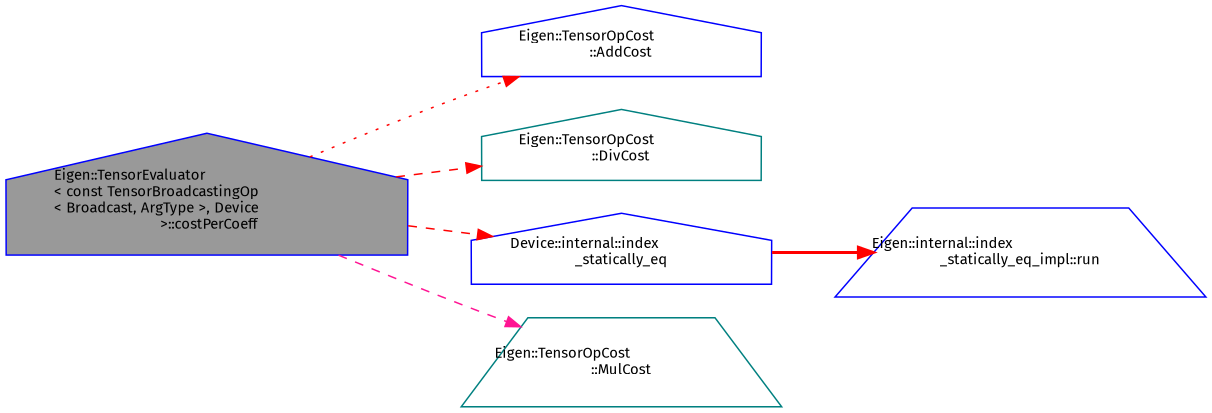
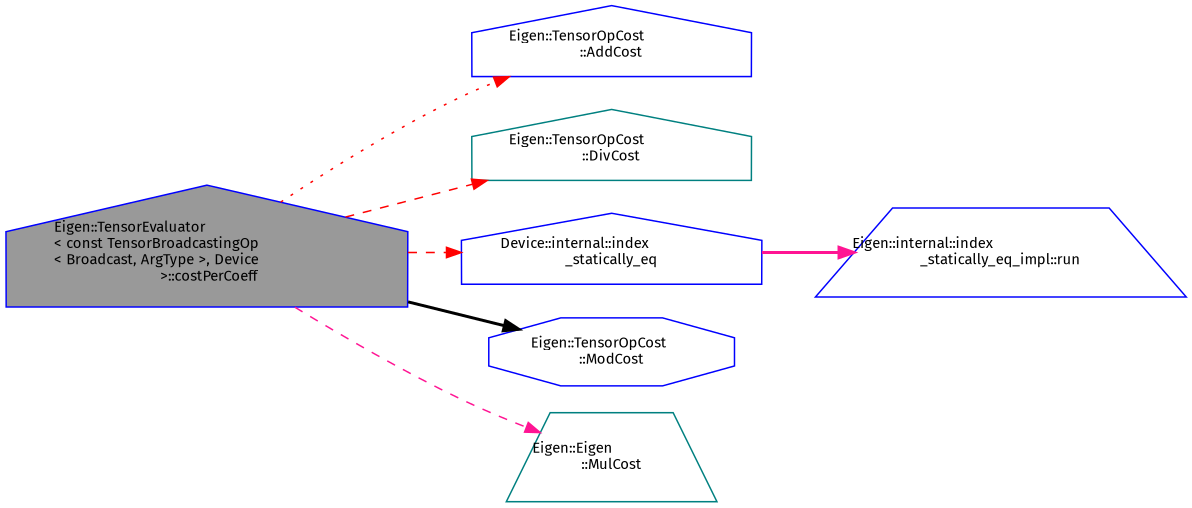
(815, 252) -> (800, 252)
none -> (612, 352)
(621, 362) -> (612, 457)
